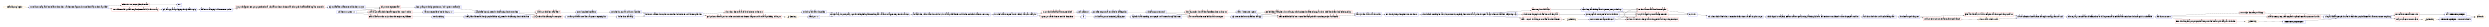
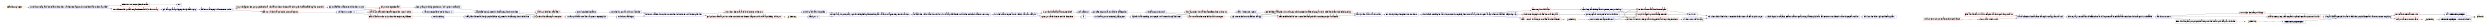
none -> (280, 12)
(626, 17) -> (626, 17)
(1879, 17) -> (1879, 17)
(1910, 17) -> none
none -> (1693, 19)
